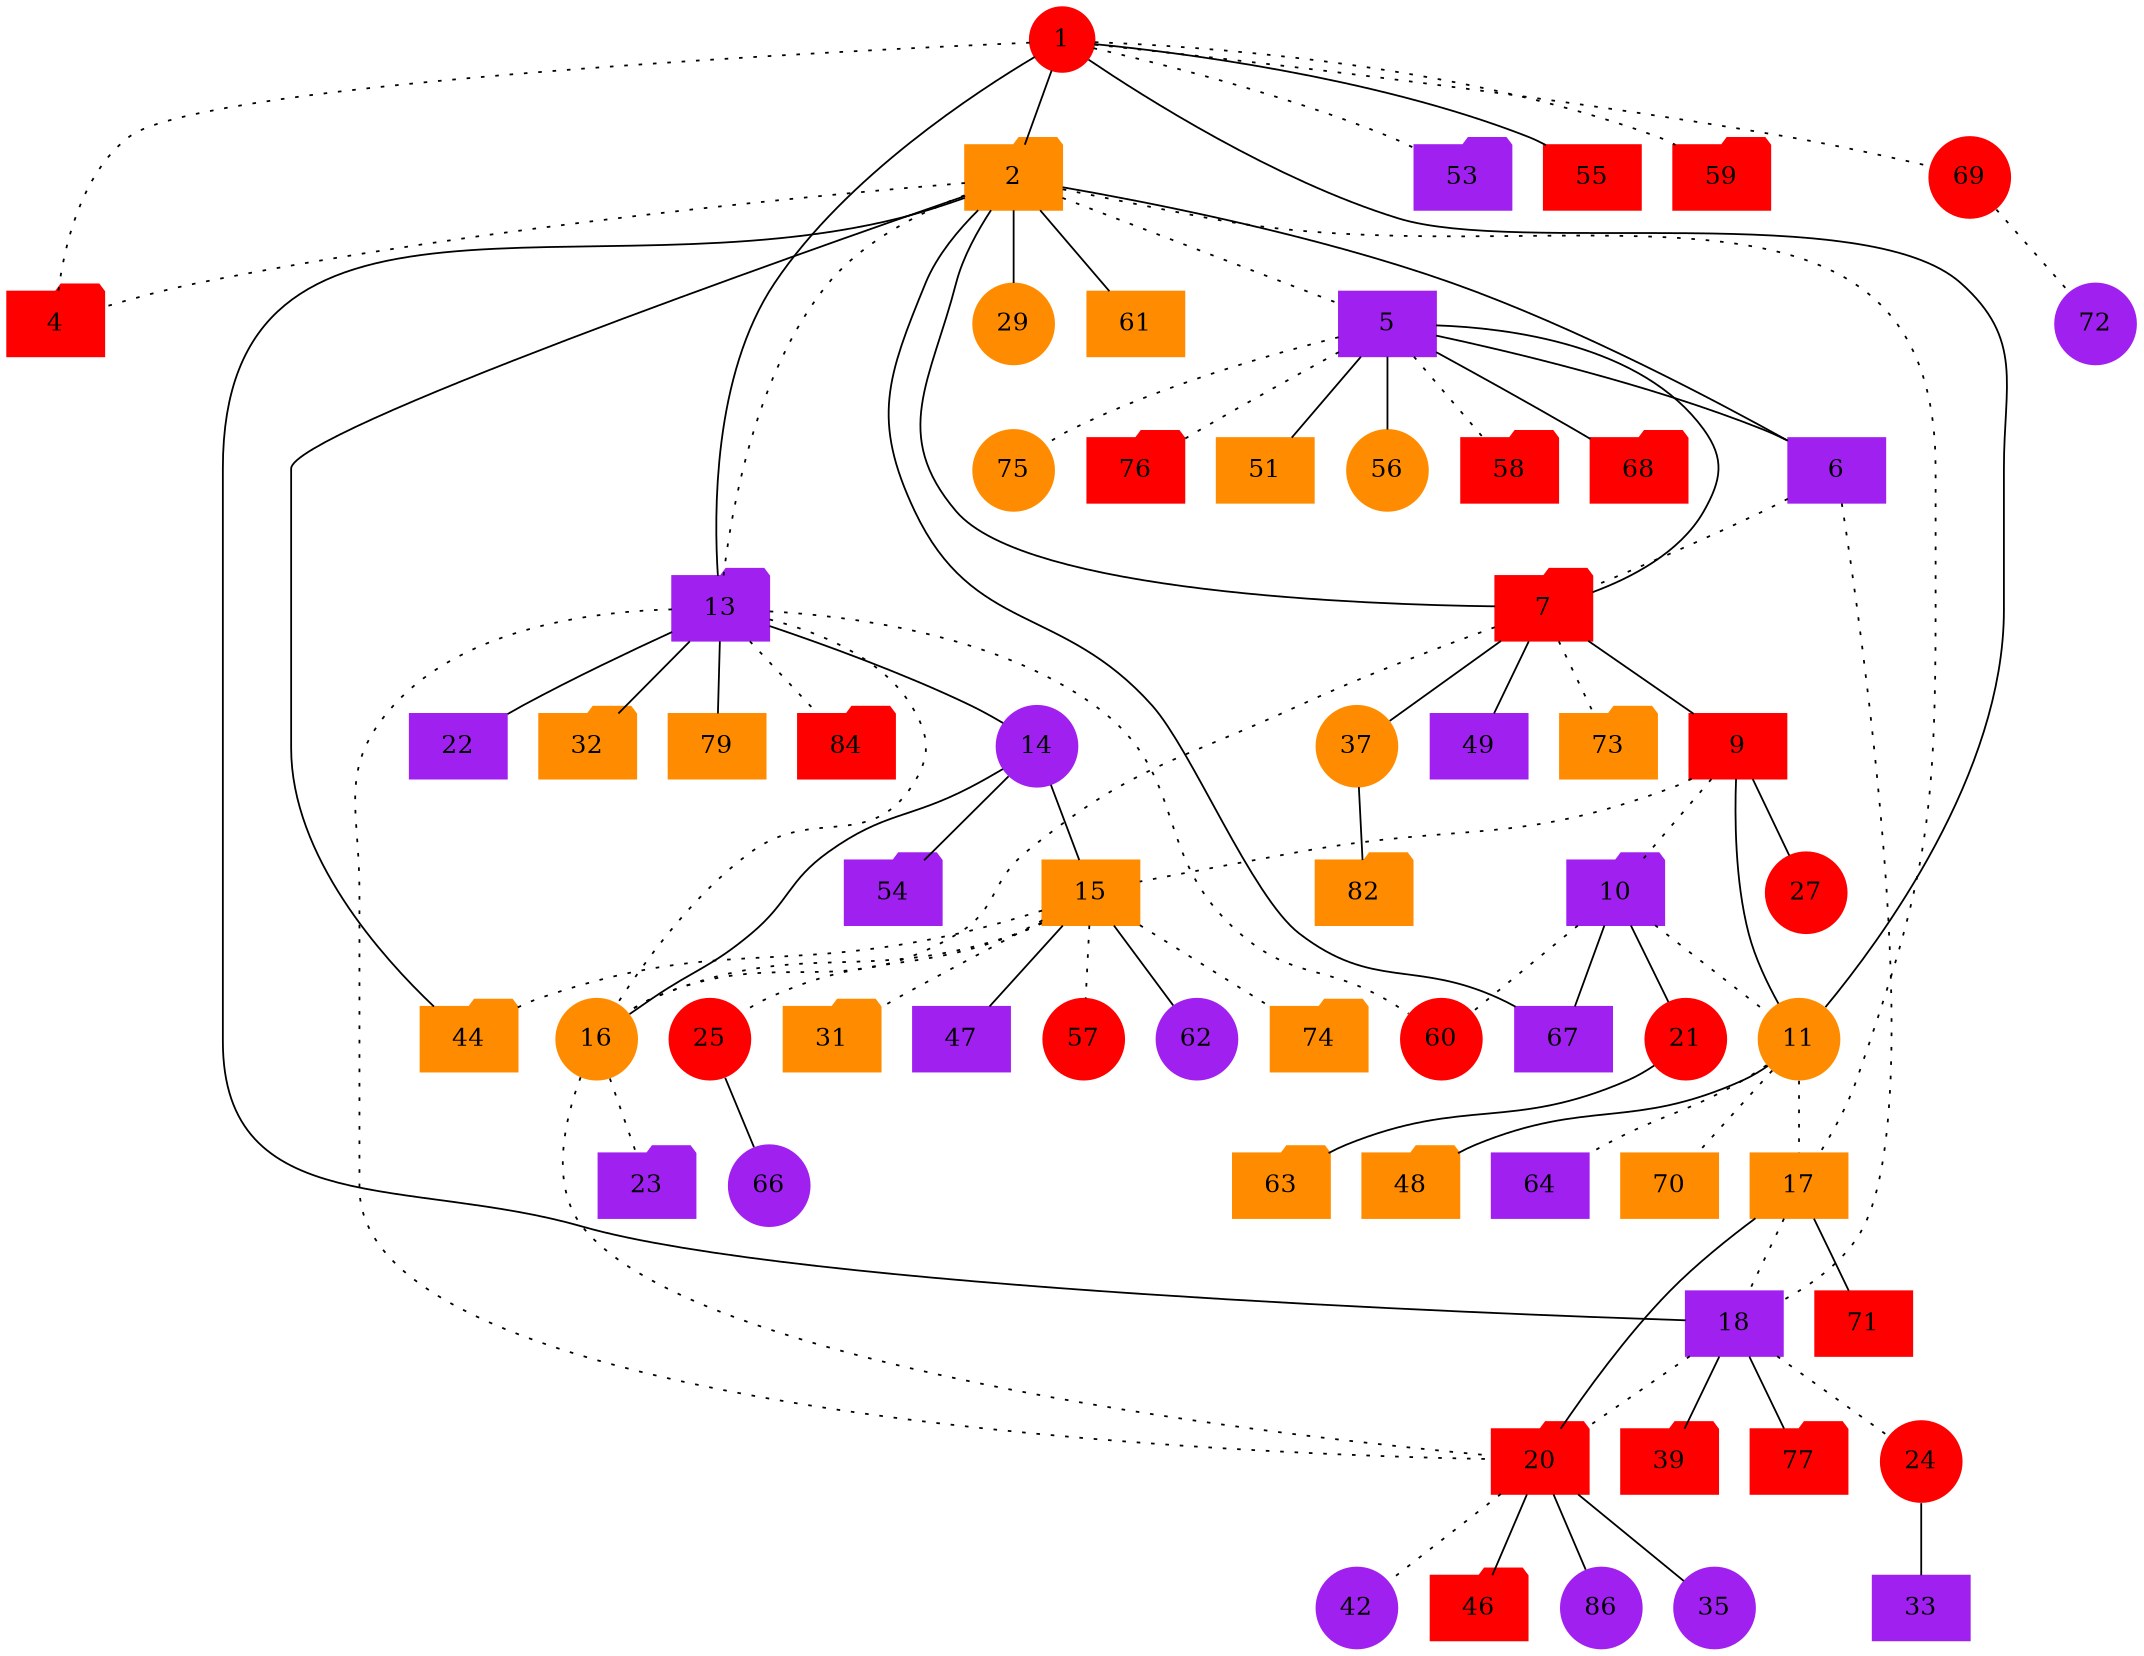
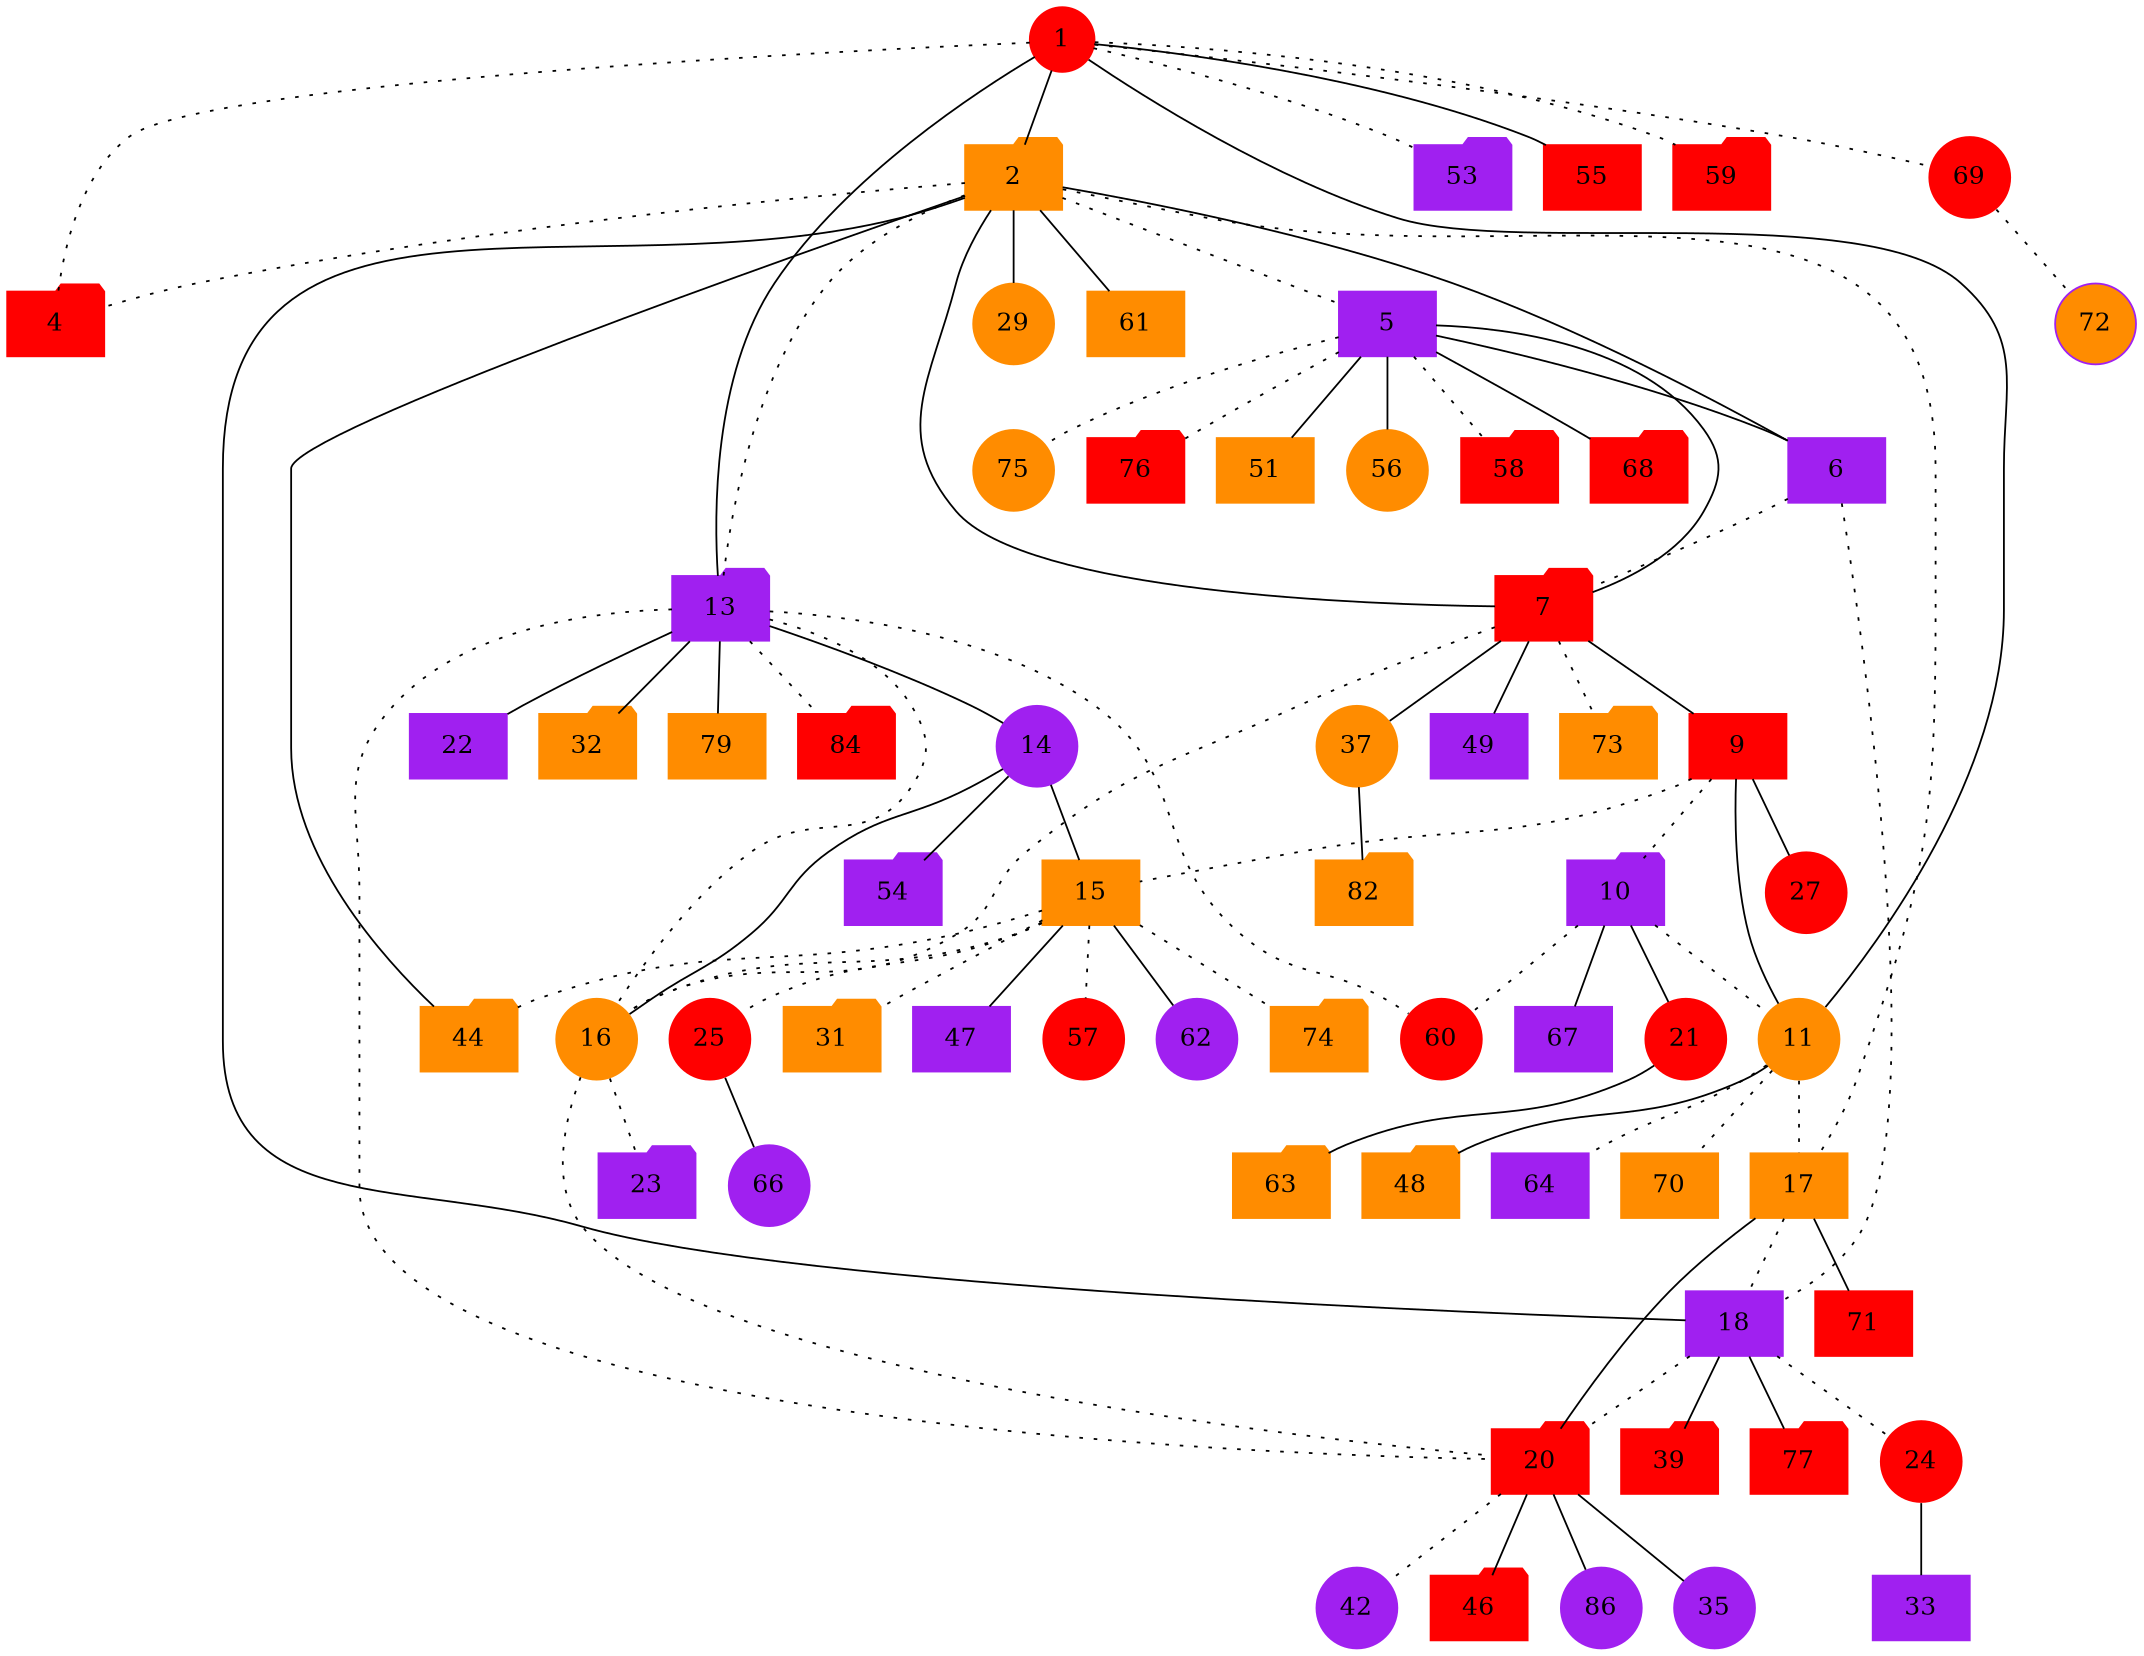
(2096, 324) -> (2096, 324)
(1100, 660) -> none
